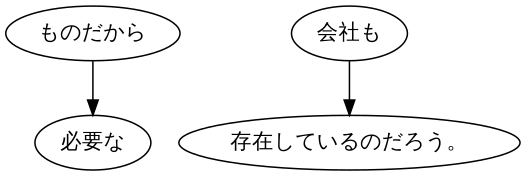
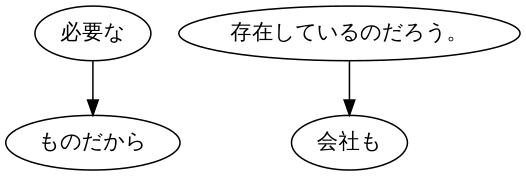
(93, 81) -> (93, 81)
(349, 81) -> (349, 81)
